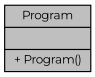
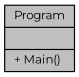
(48, 60) -> (37, 60)
